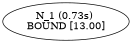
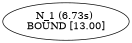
(66, 22) -> (66, 22)
